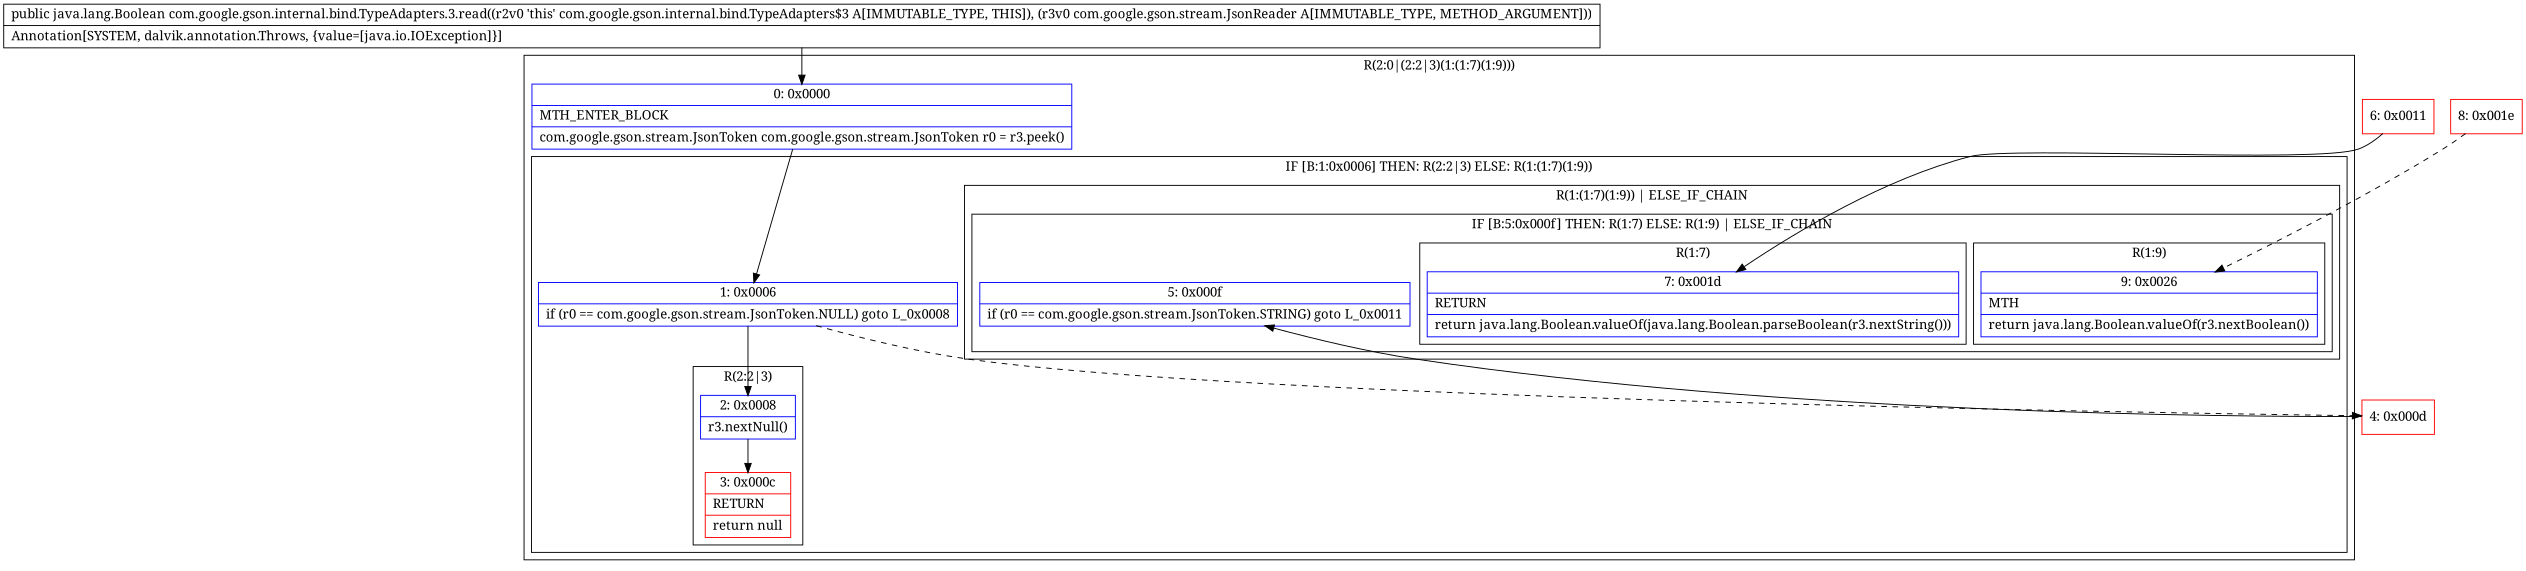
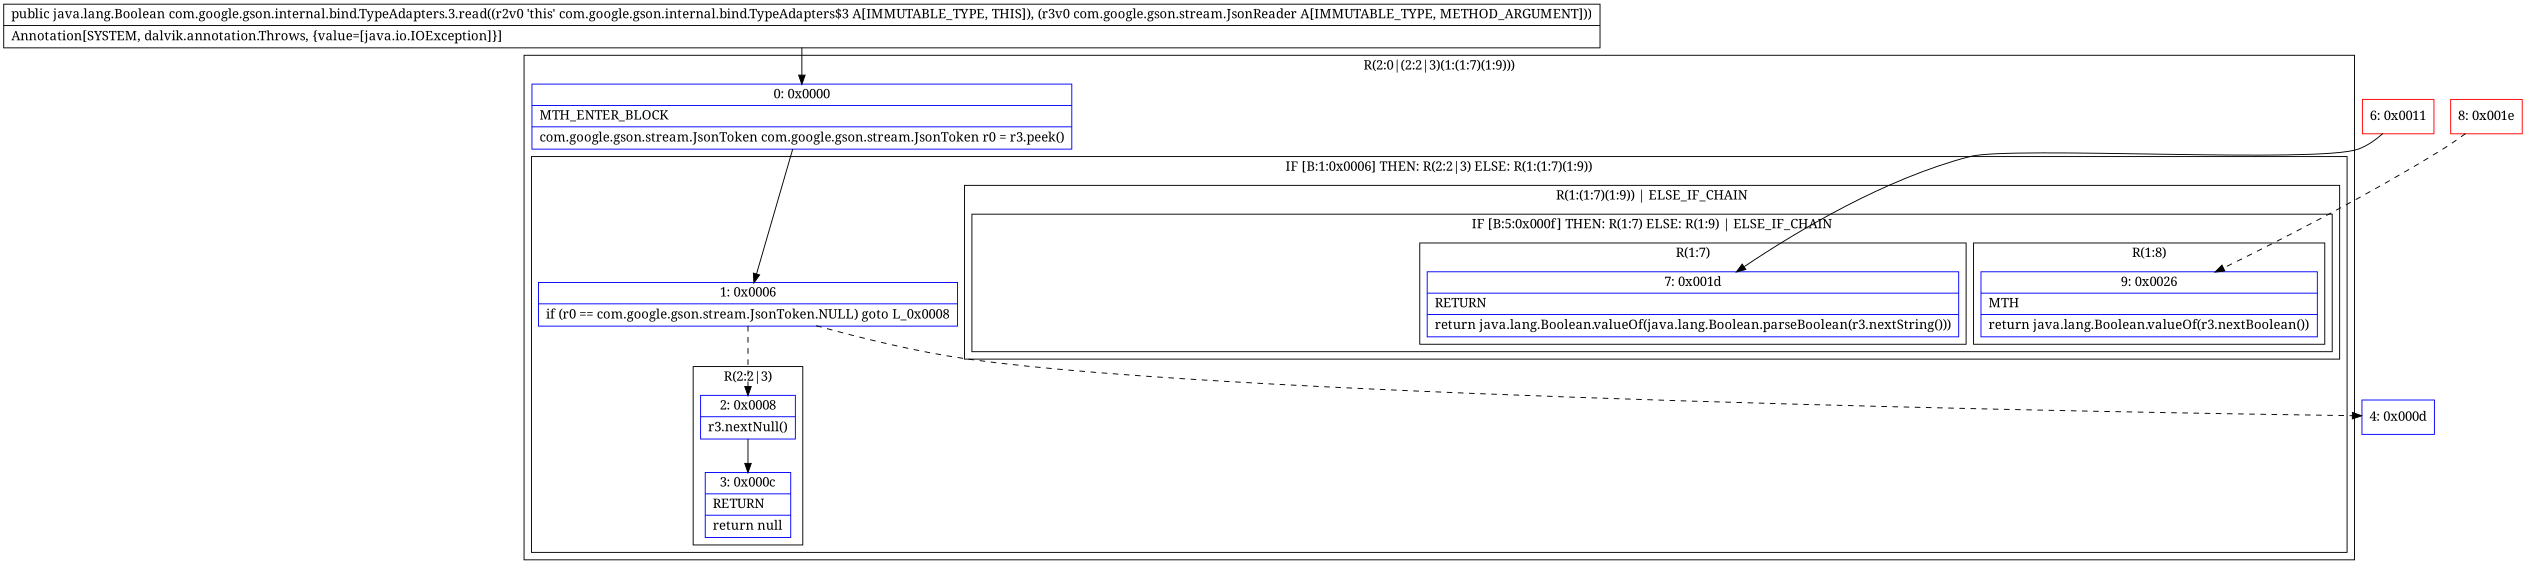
(2149, 254) -> (2149, 254)
(1195, 304) -> none
(748, 356) -> (748, 356)
(2398, 417) -> (2398, 417)
(748, 505) -> (748, 505)
